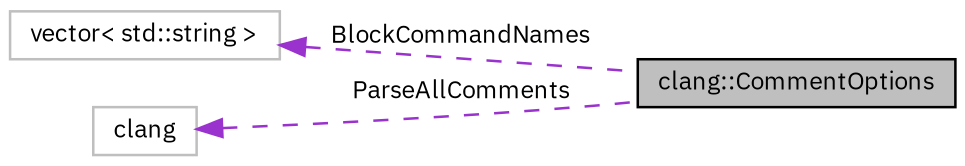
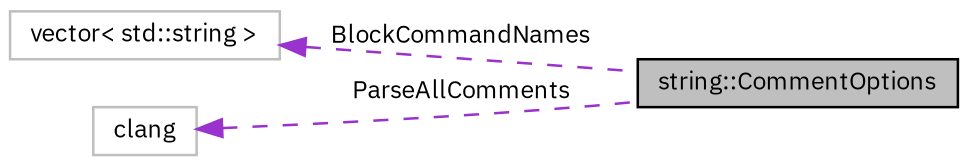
(797, 83) -> (798, 83)
